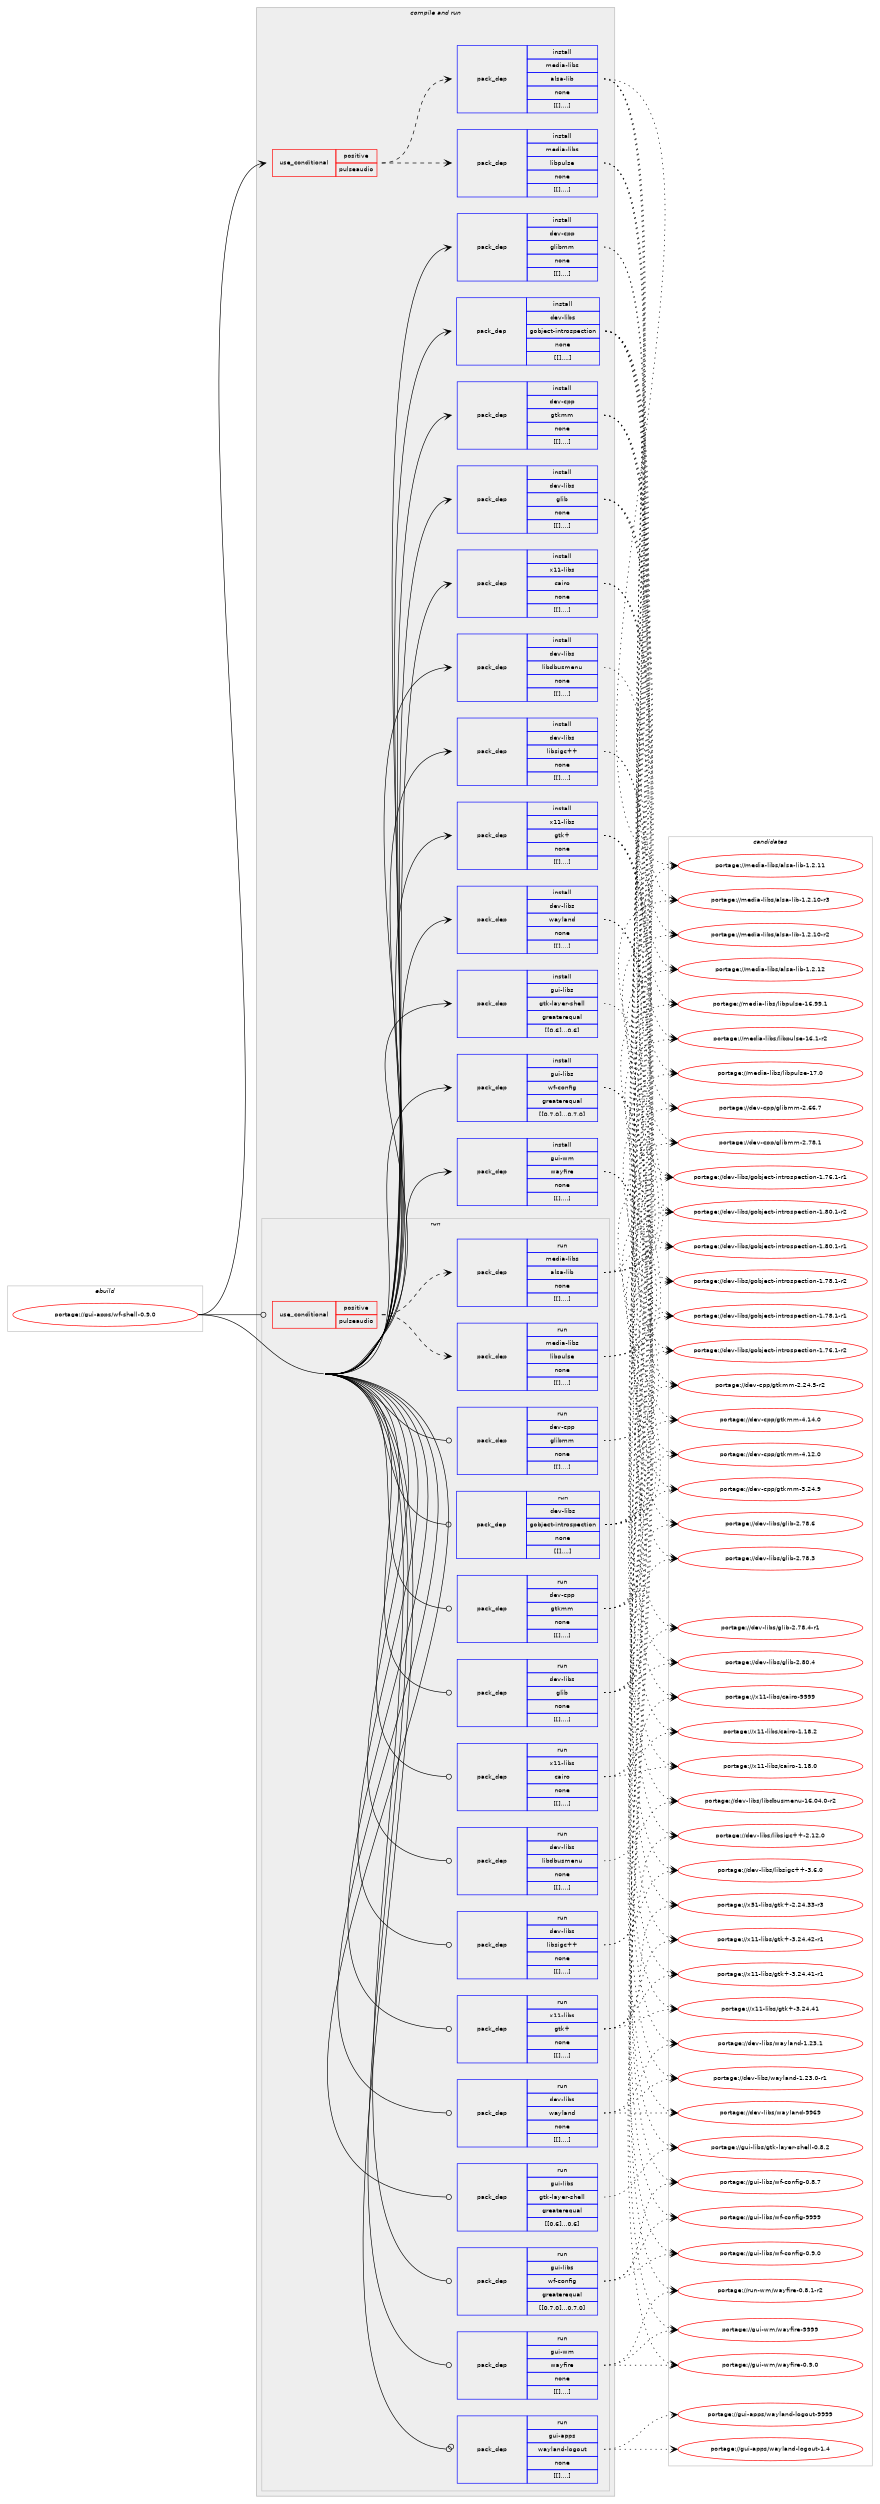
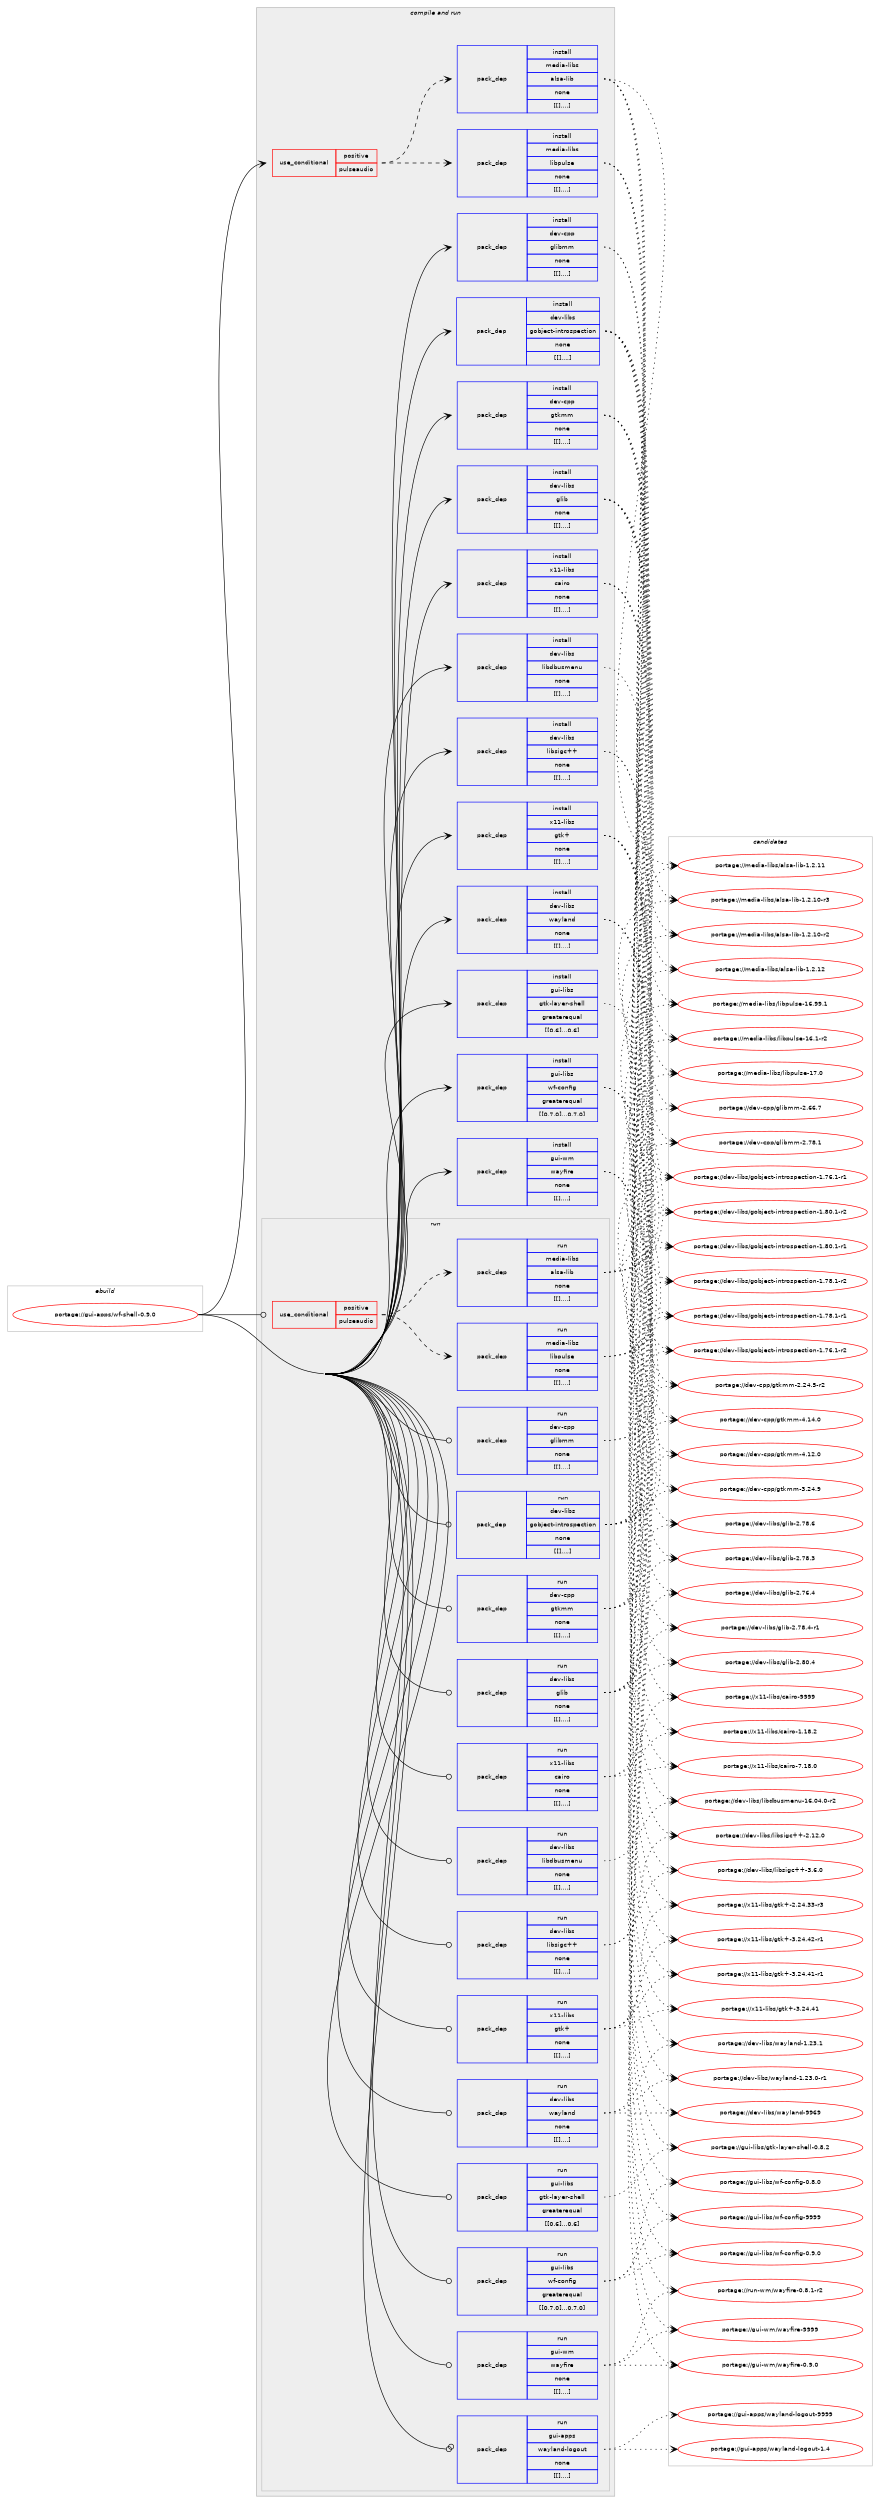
none -> (770, 1593)
(770, 1767) -> (770, 1767)
(770, 1905) -> (770, 1905)
(770, 2182) -> (770, 2182)
